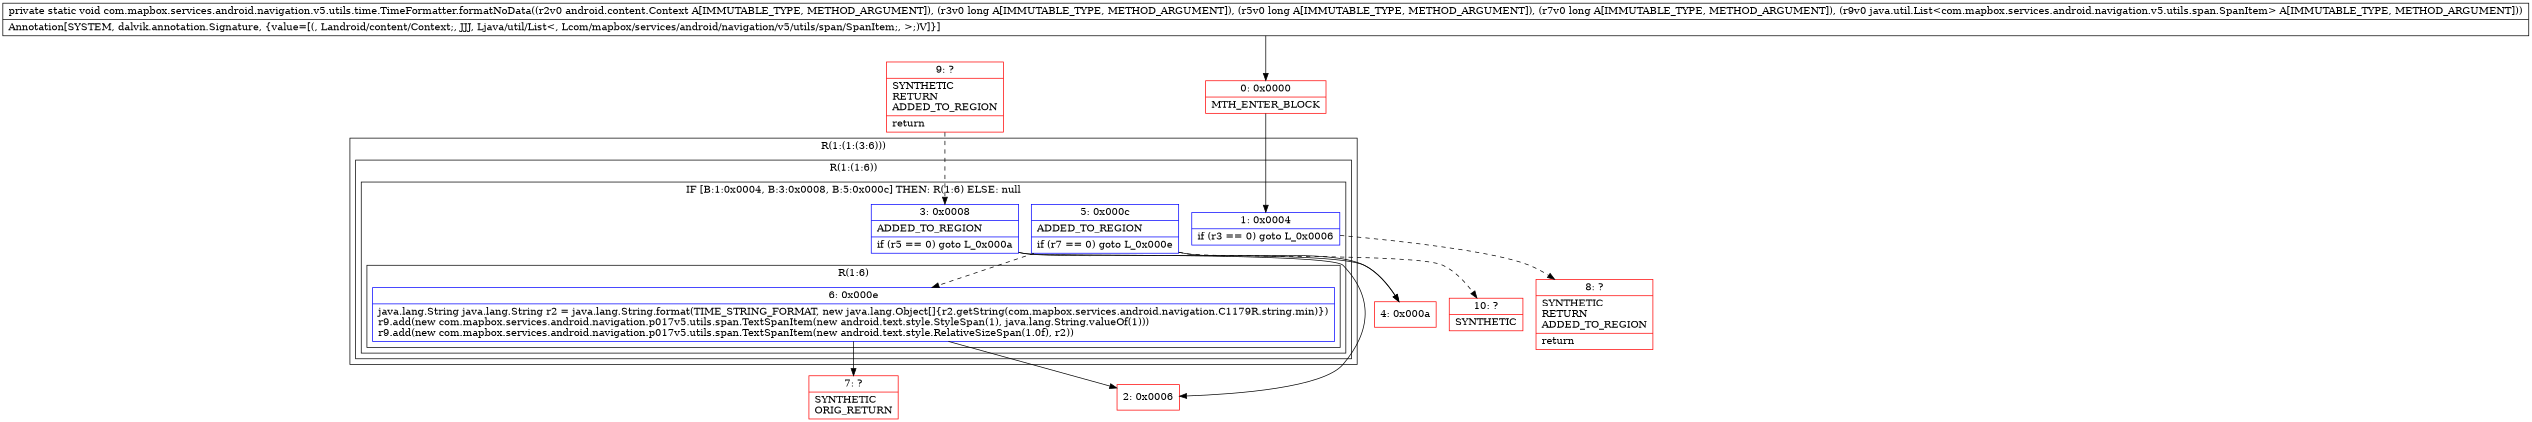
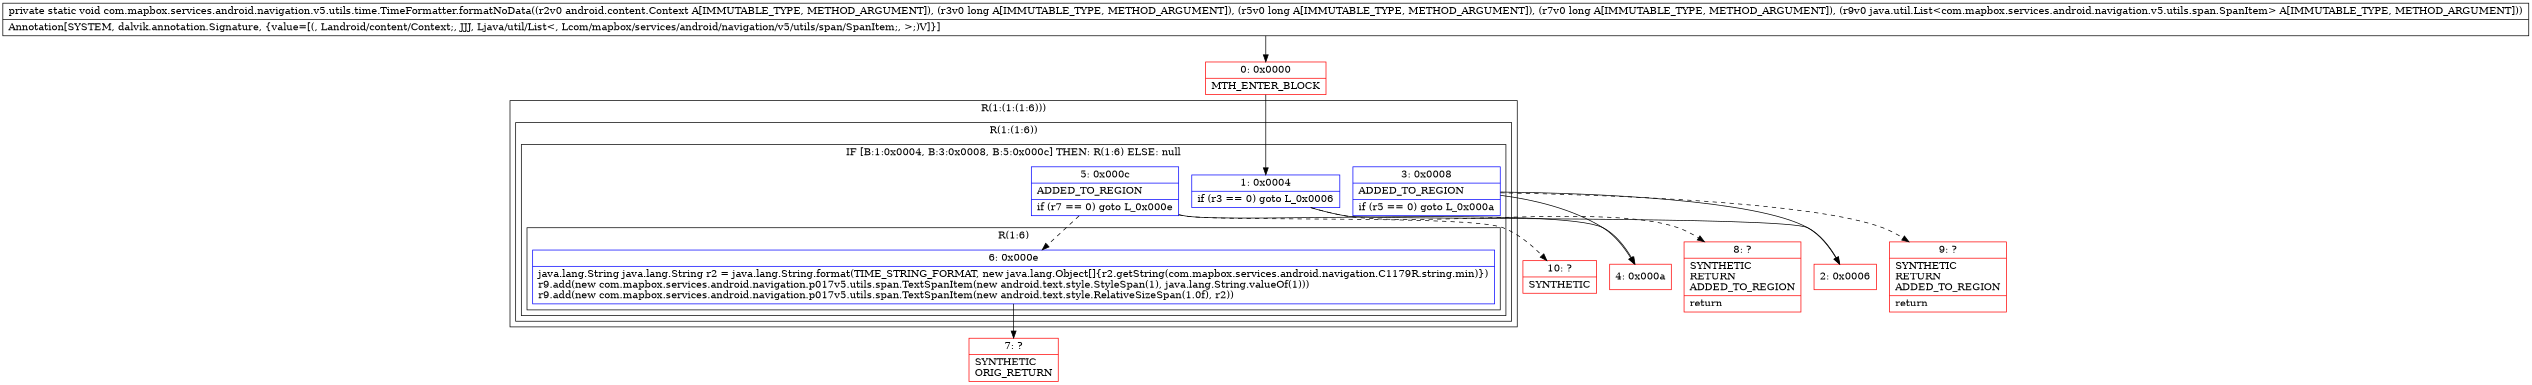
(854, 146) -> (1014, 109)
(945, 165) -> (1745, 205)
(1049, 369) -> (1674, 220)
